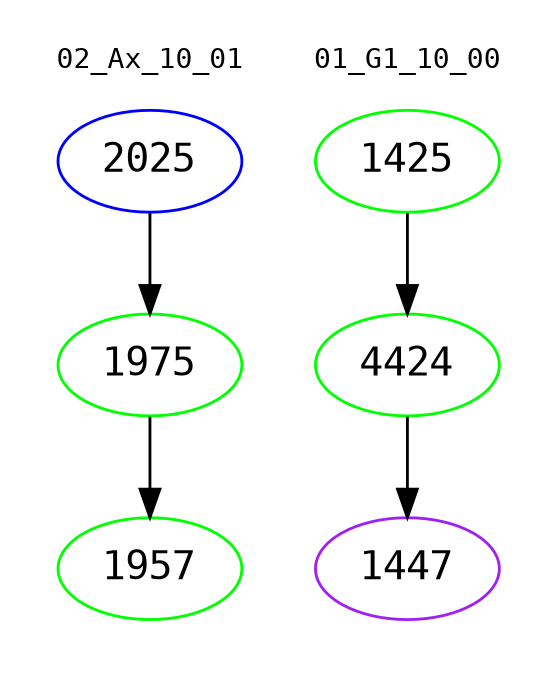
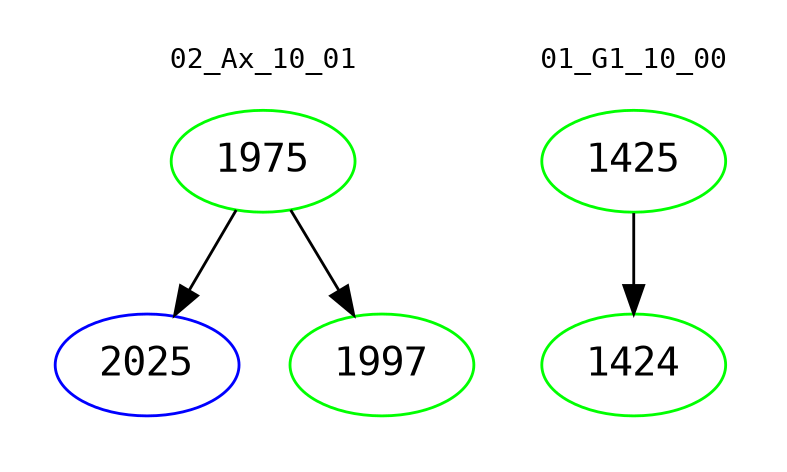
(150, 249) -> (213, 250)
(407, 365) -> (634, 365)
(150, 569) -> (382, 365)
(407, 569) -> none
